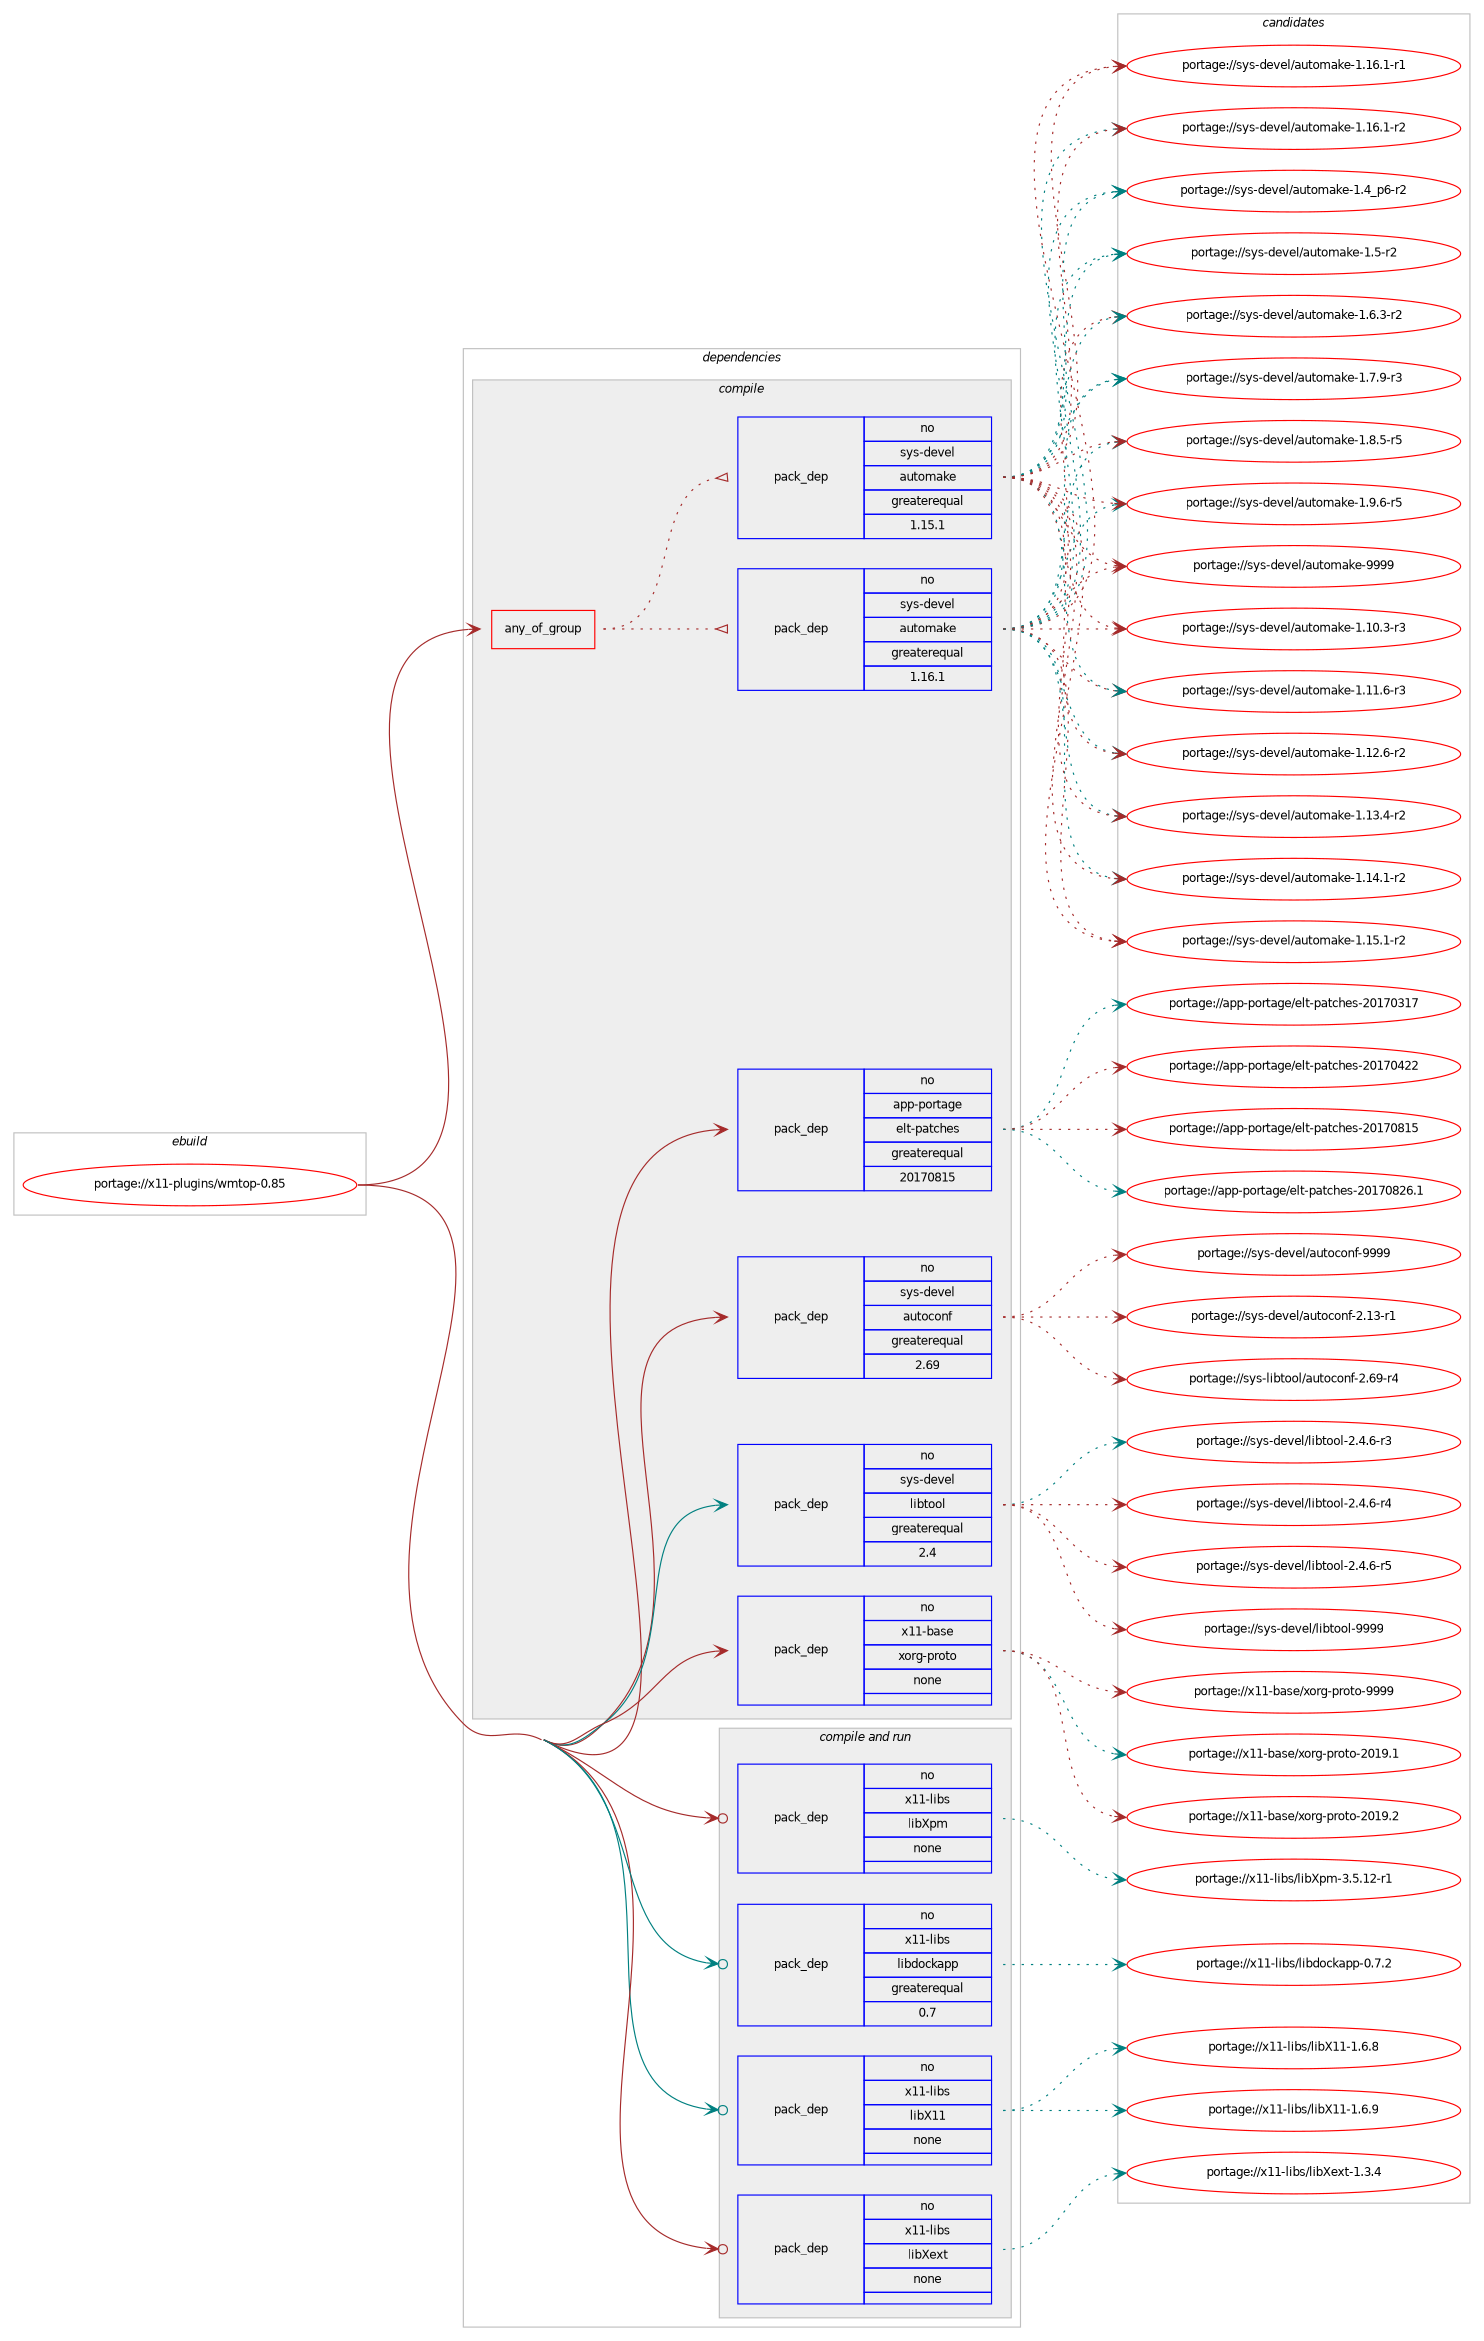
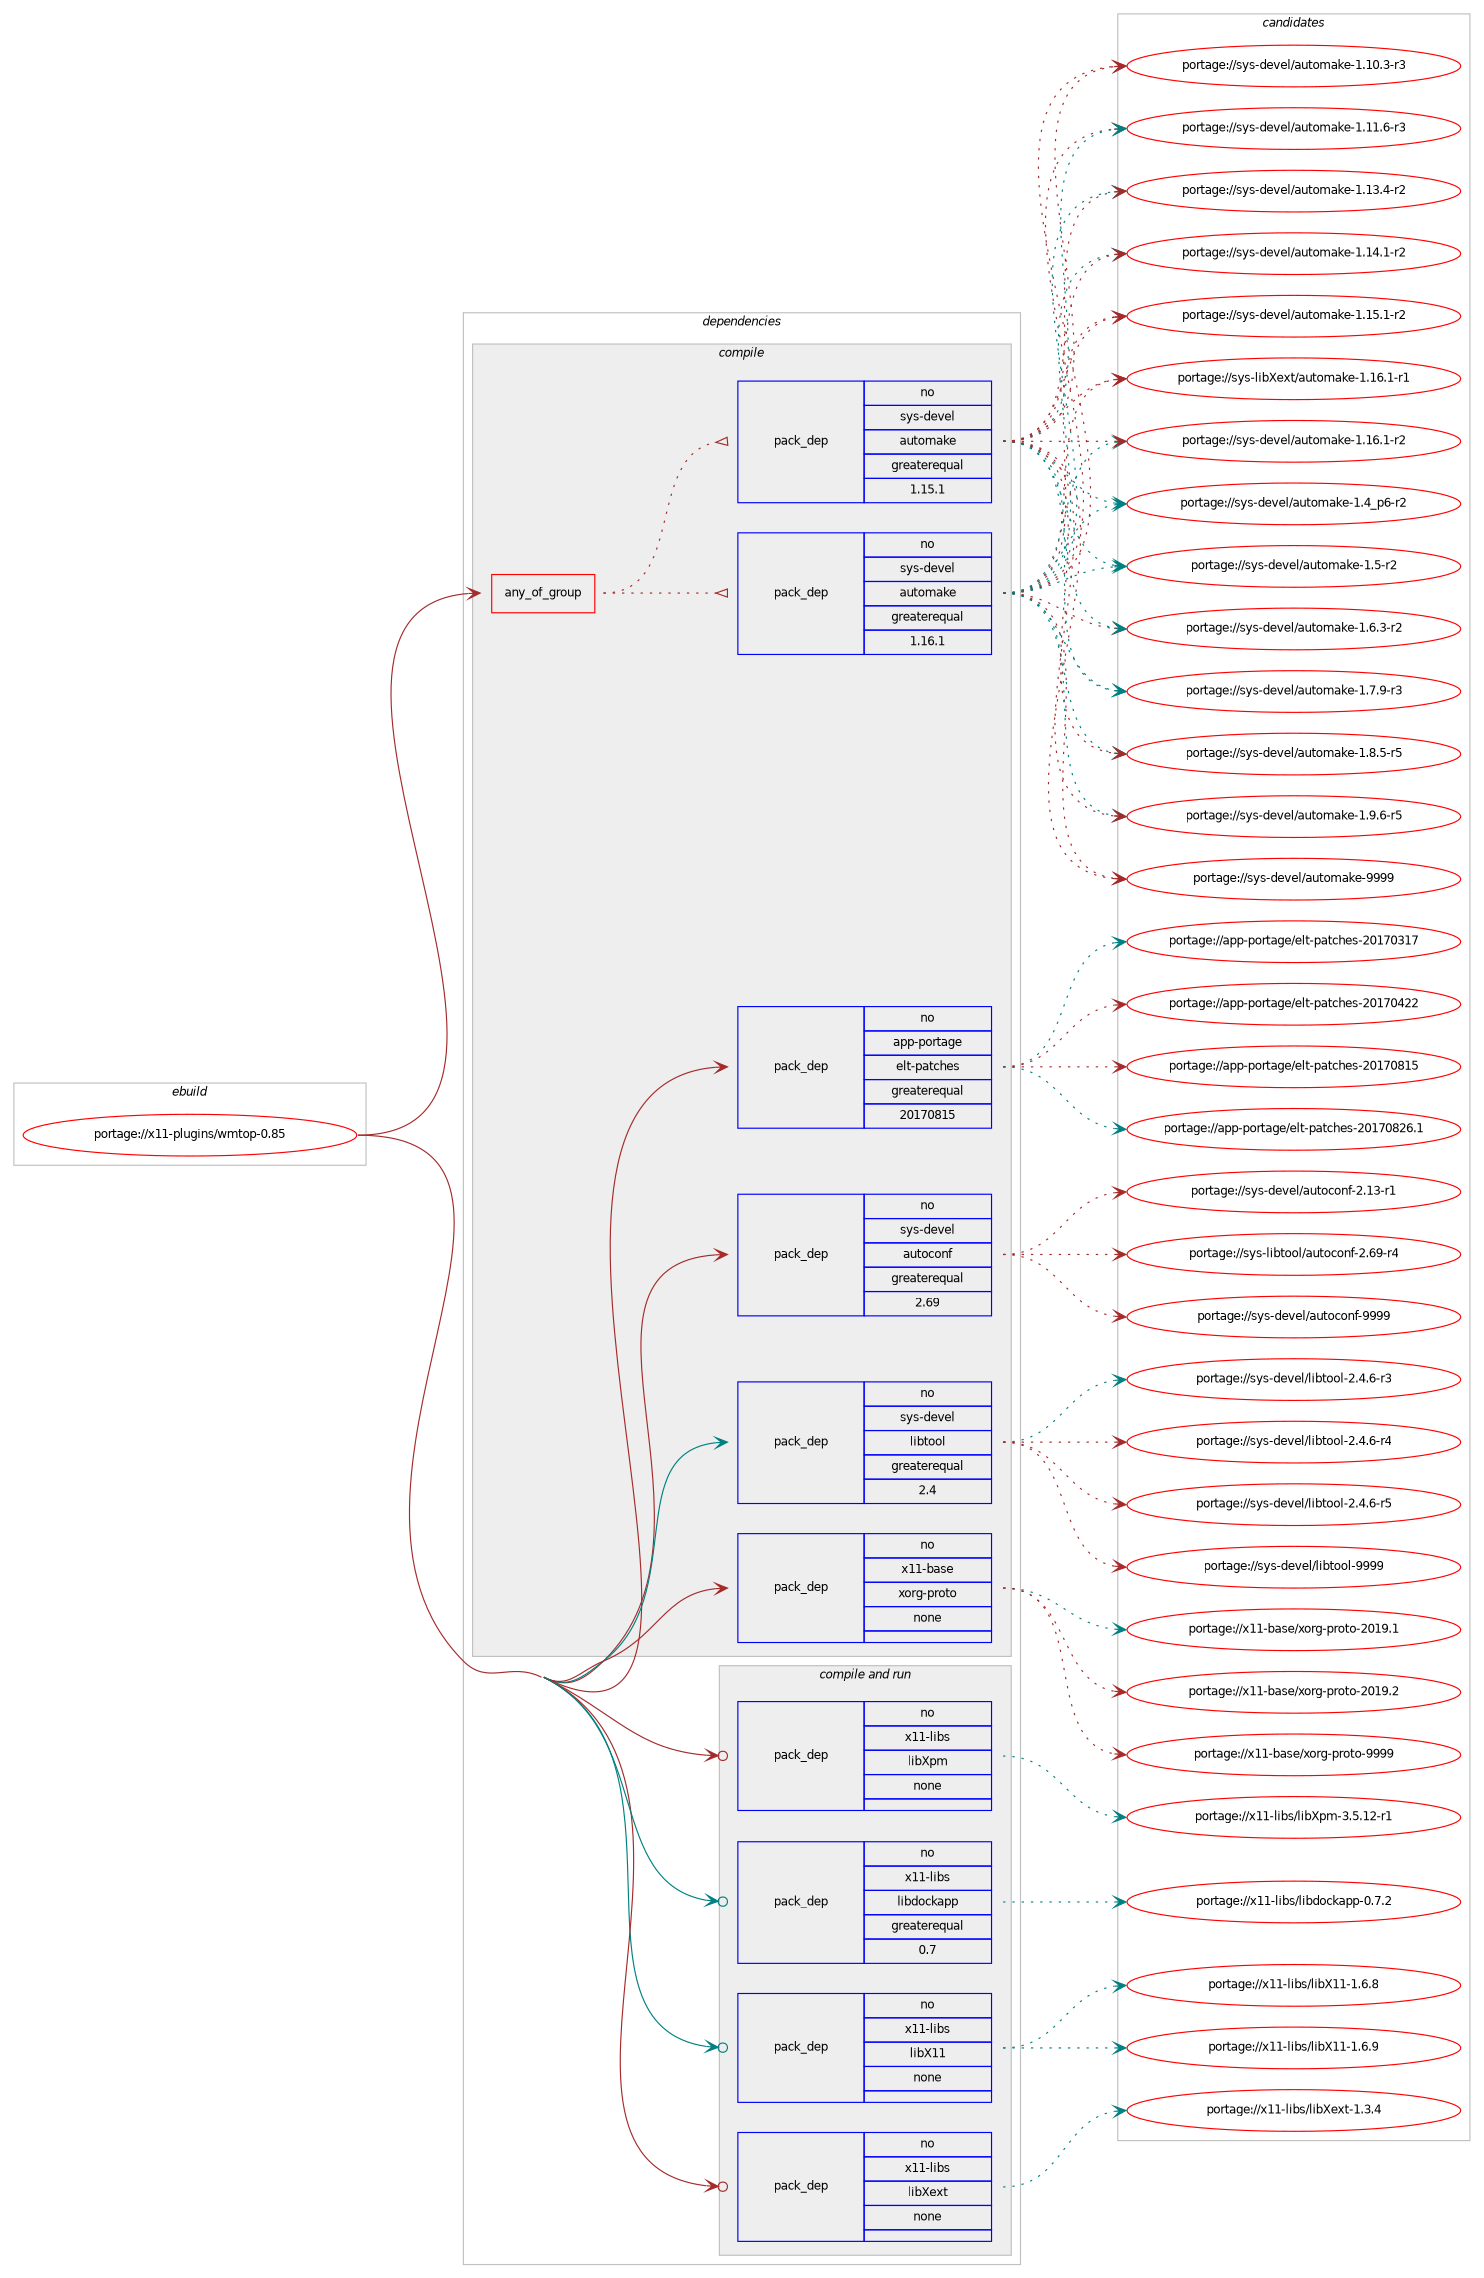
(1294, 66) -> (1294, 379)
(1294, 754) -> none
